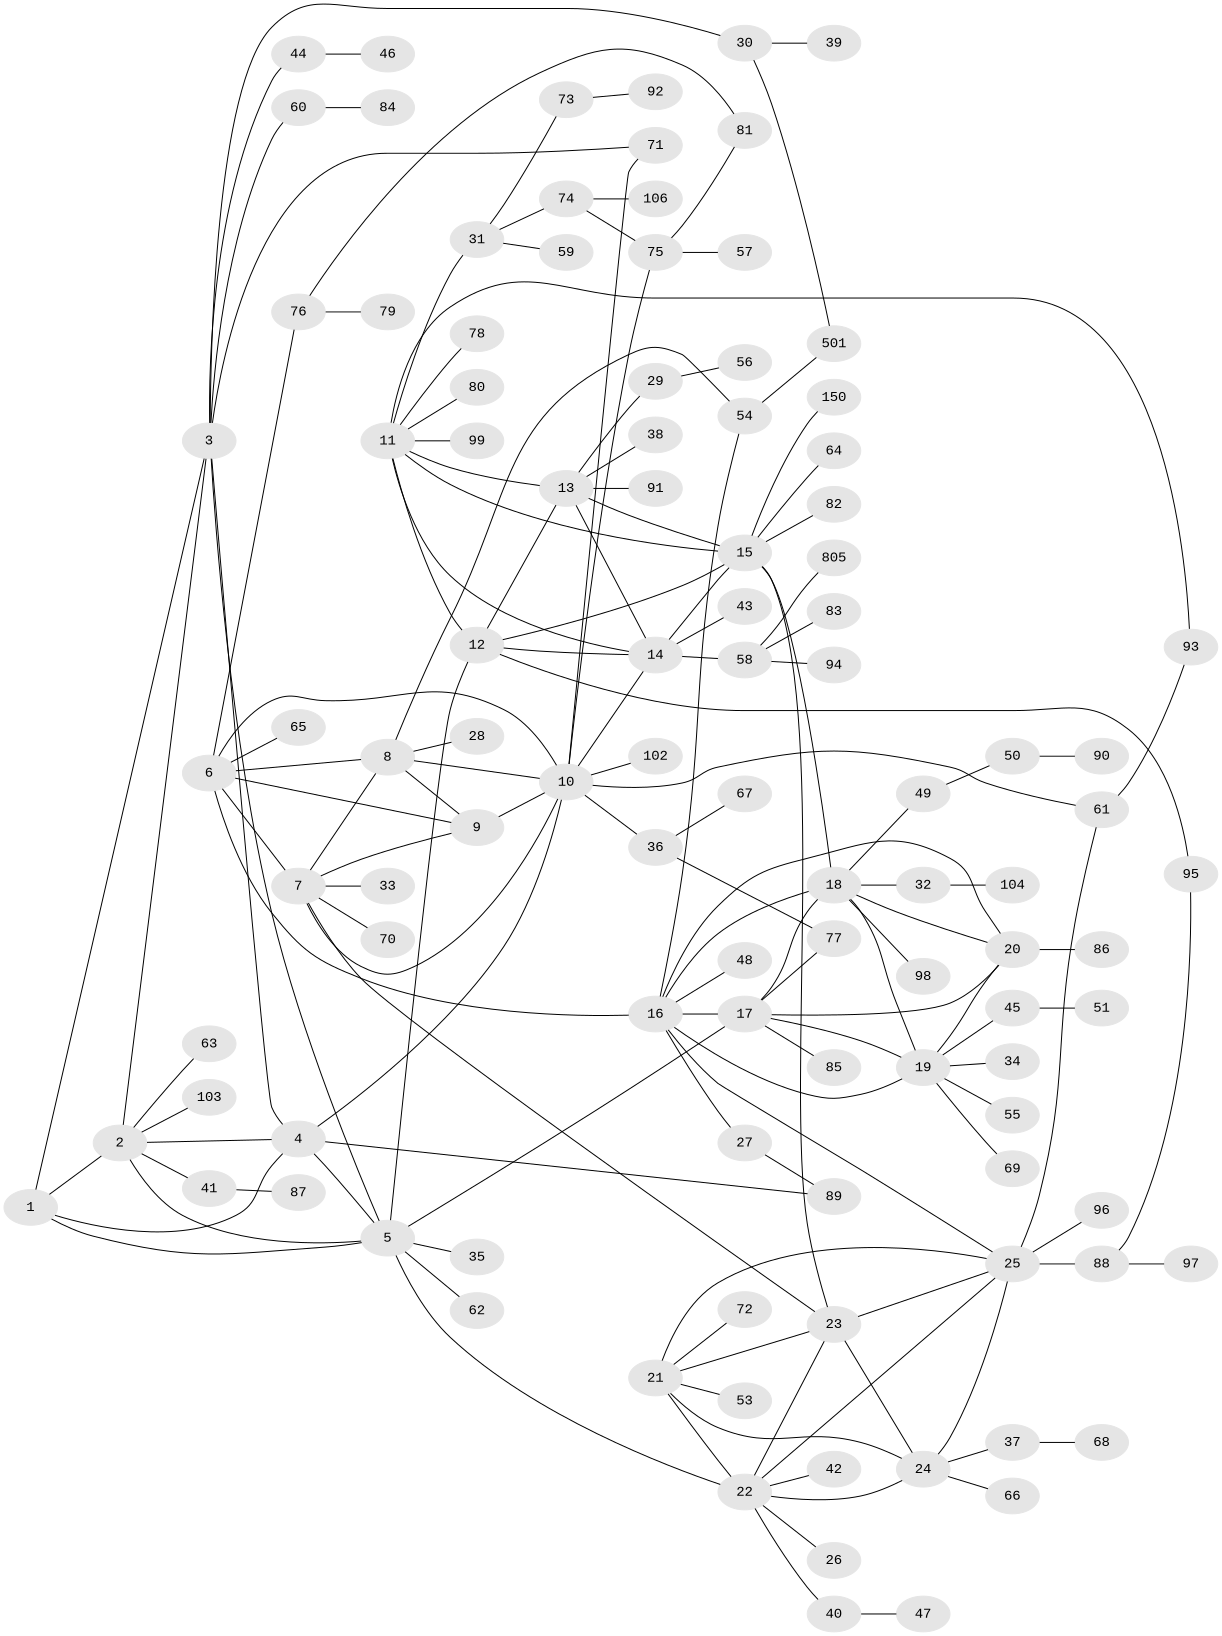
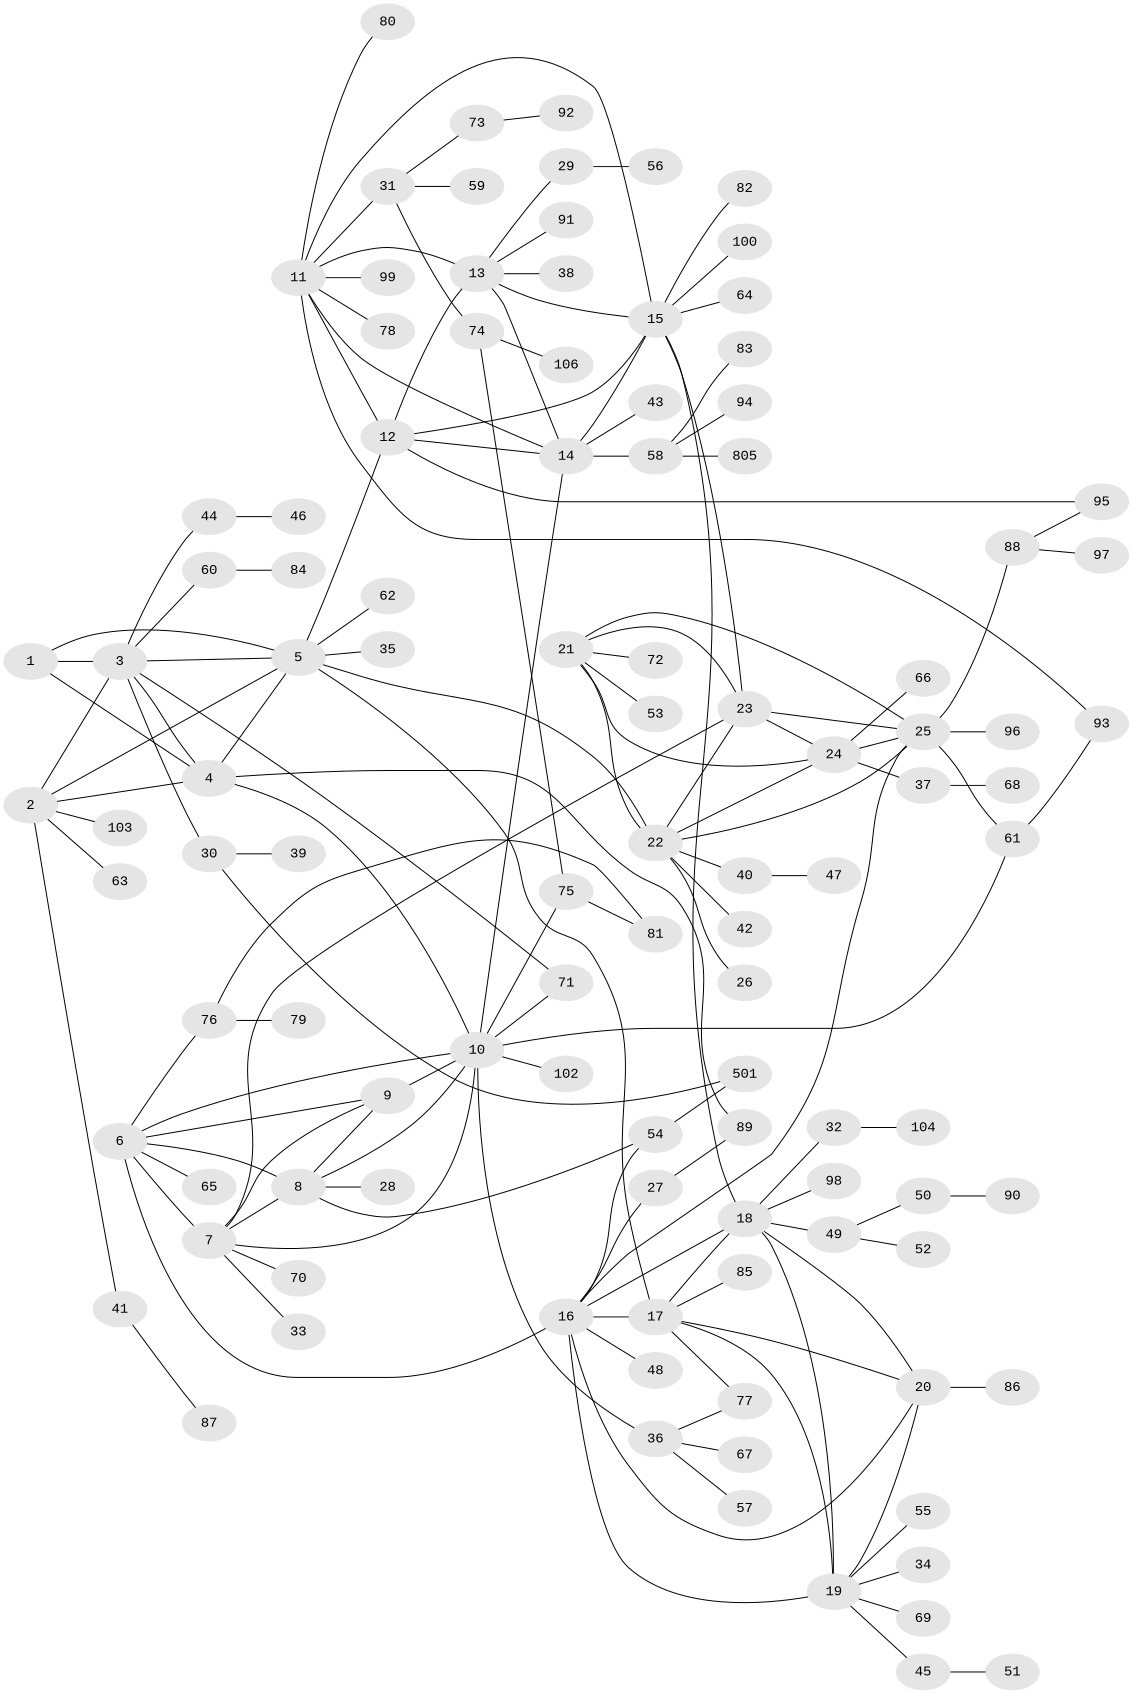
(700, 252) -> (700, 1474)
(834, 397) -> (745, 242)
(75, 1175) -> none
none -> (923, 1250)
